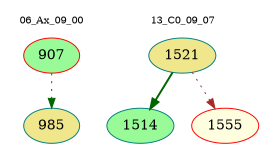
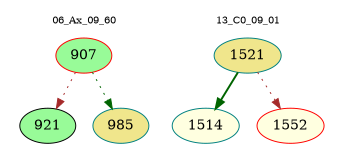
(52, 21) -> (84, 21)
(183, 21) -> (248, 21)
none -> (48, 126)
(140, 126) -> (206, 126)
(225, 126) -> (291, 126)
